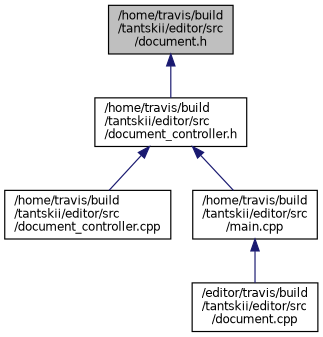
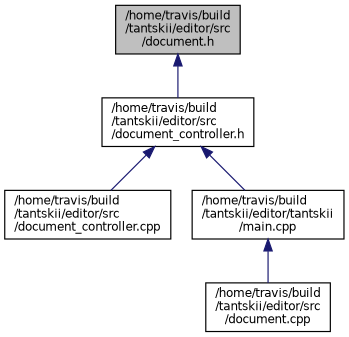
(255, 215) -> (268, 215)
(255, 307) -> (268, 307)
